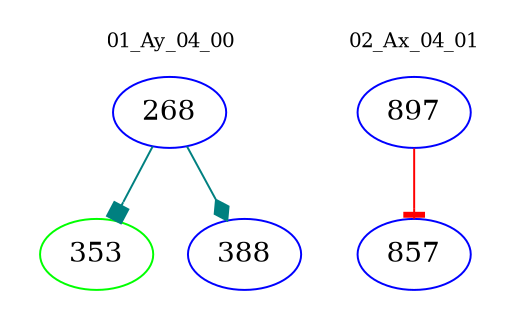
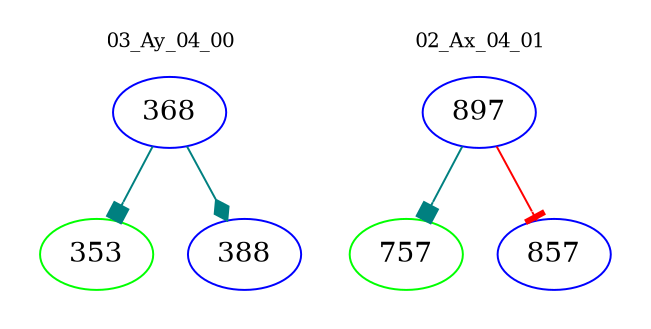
(171, 42) -> (171, 42)
(170, 112) -> (170, 112)
none -> (406, 254)
